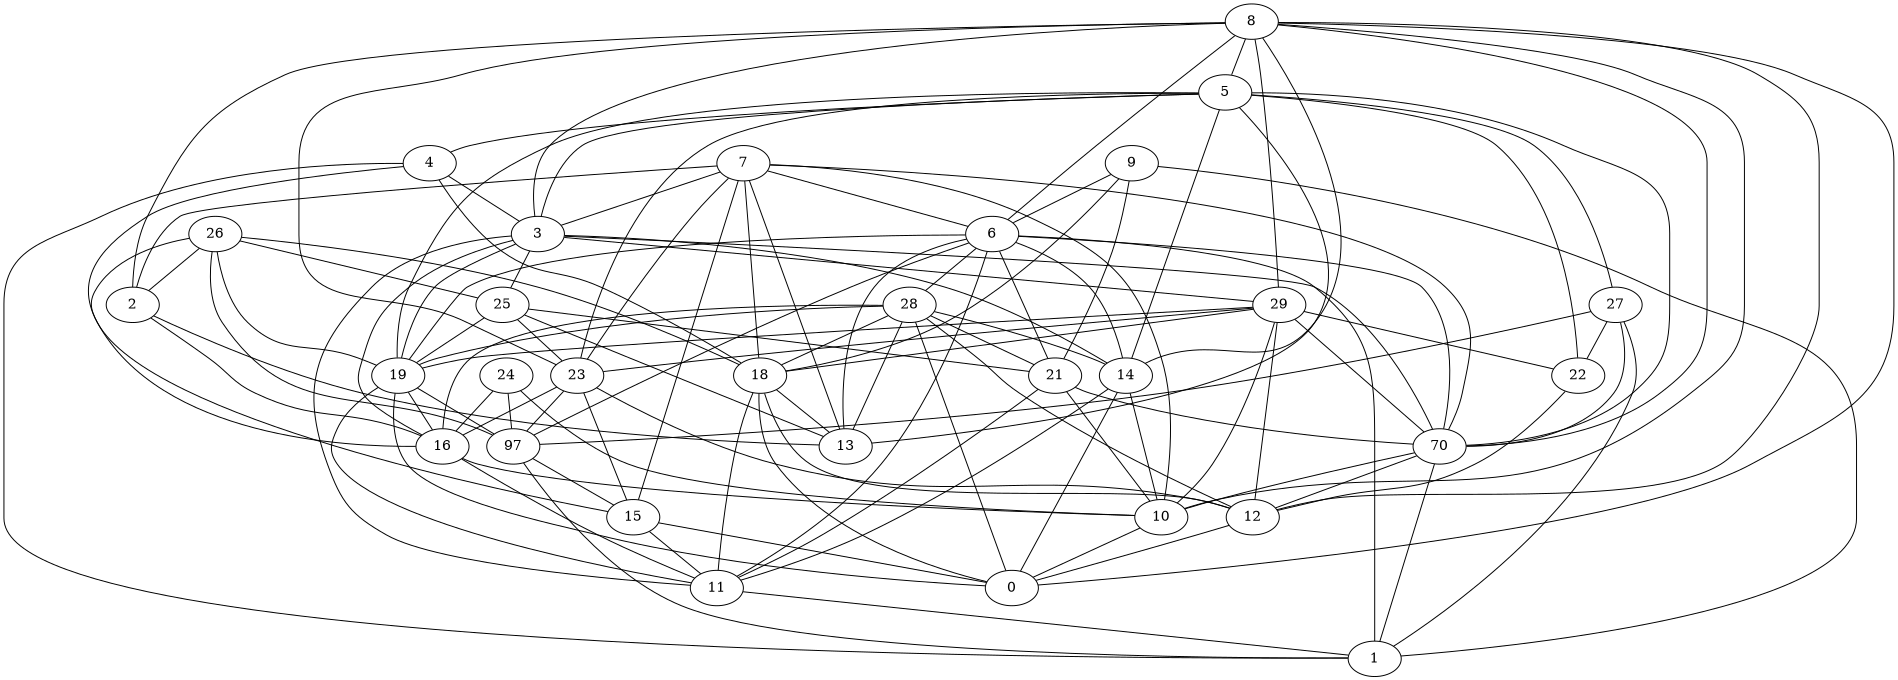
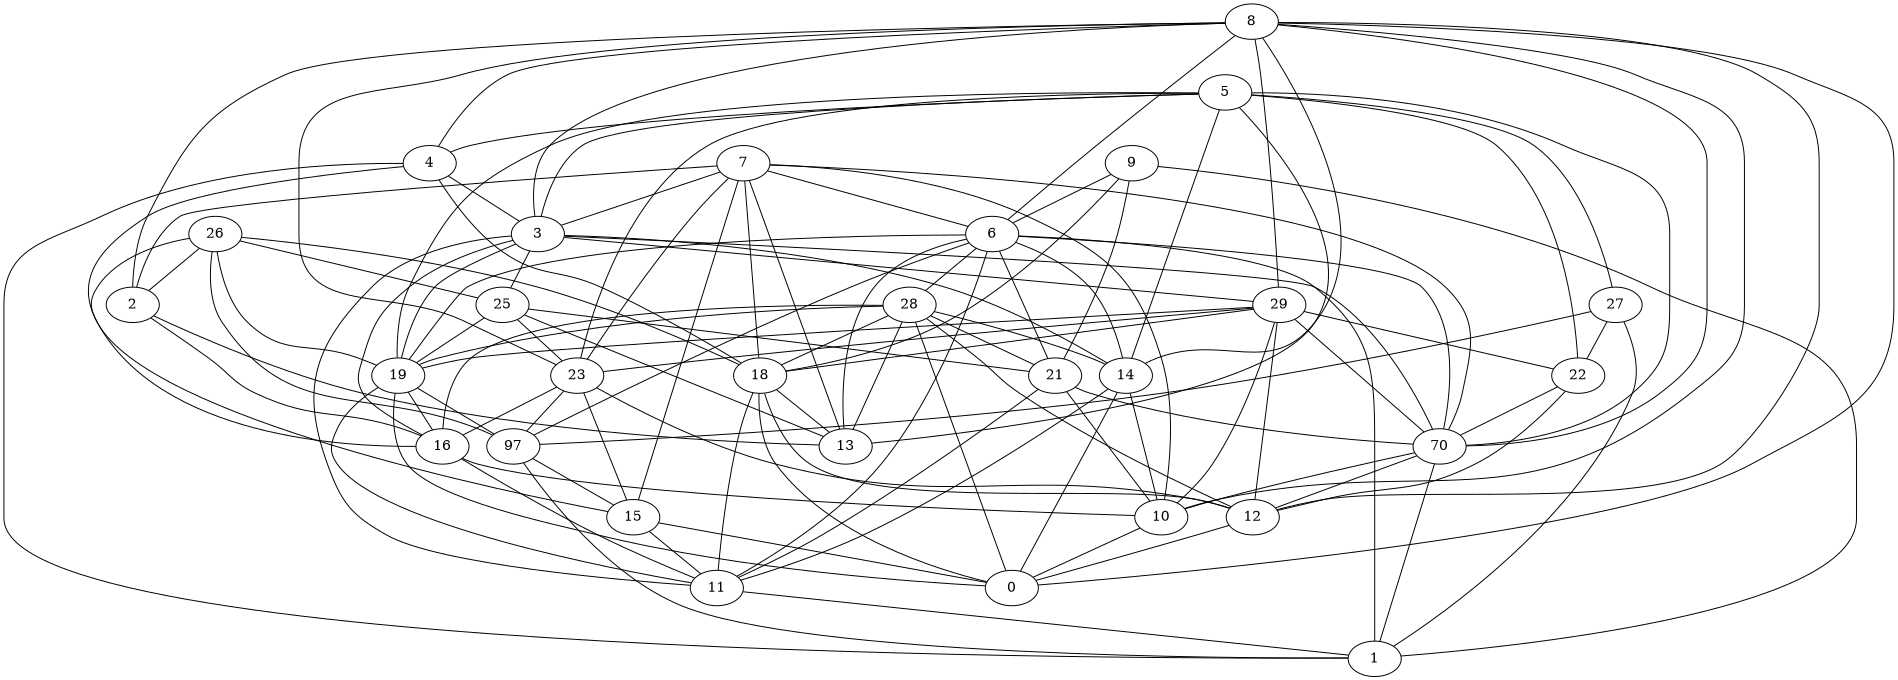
(1239, 57) -> (815, 40)
(506, 376) -> none
(1603, 404) -> (1509, 411)
